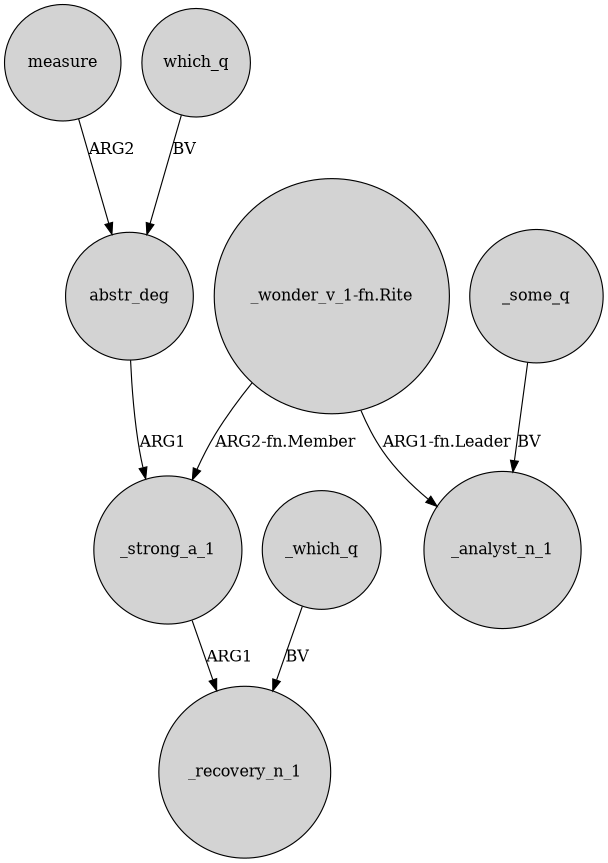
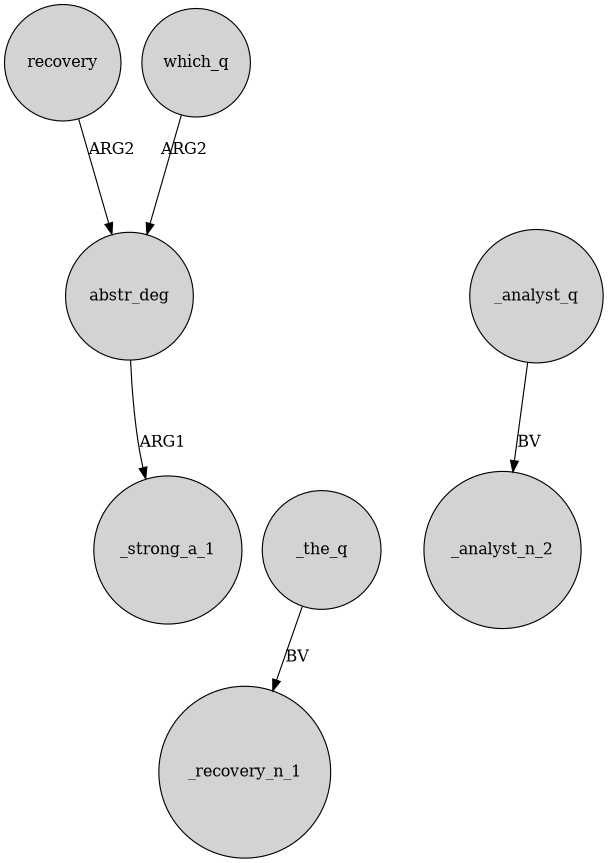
(63, 63) -> (63, 63)
(184, 150) -> (184, 150)
(332, 296) -> none
(536, 296) -> (536, 296)
(322, 550) -> (322, 550)
(503, 550) -> (503, 550)
(202, 650) -> none
